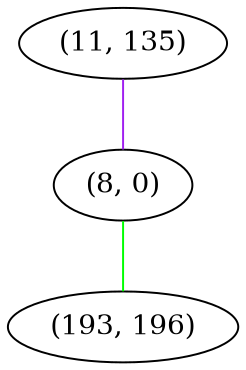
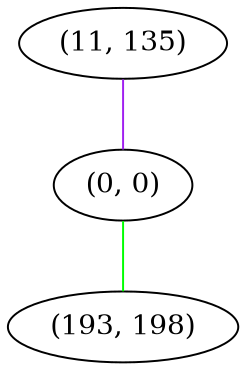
(123, 185) -> (123, 185)
(123, 327) -> (123, 327)
